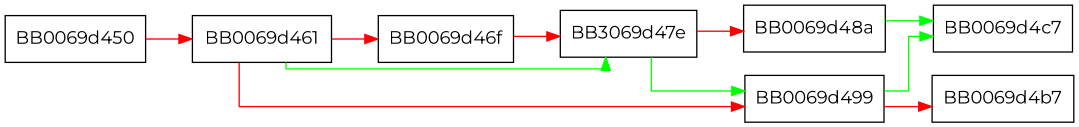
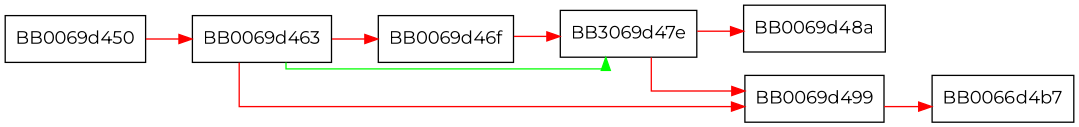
(1003, 29) -> none
(262, 39) -> (262, 39)
(675, 91) -> (675, 91)
(1003, 99) -> (1003, 99)
